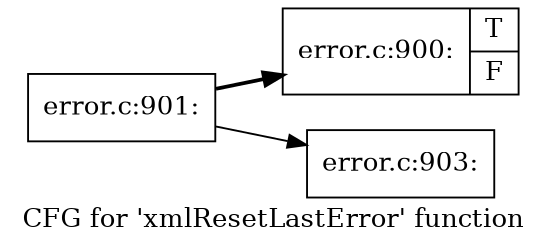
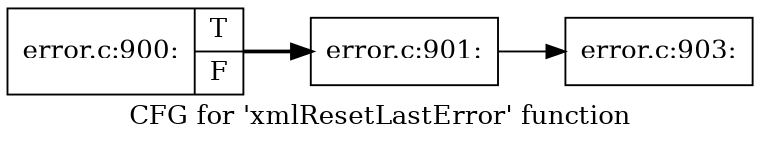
(240, 84) -> (268, 51)
